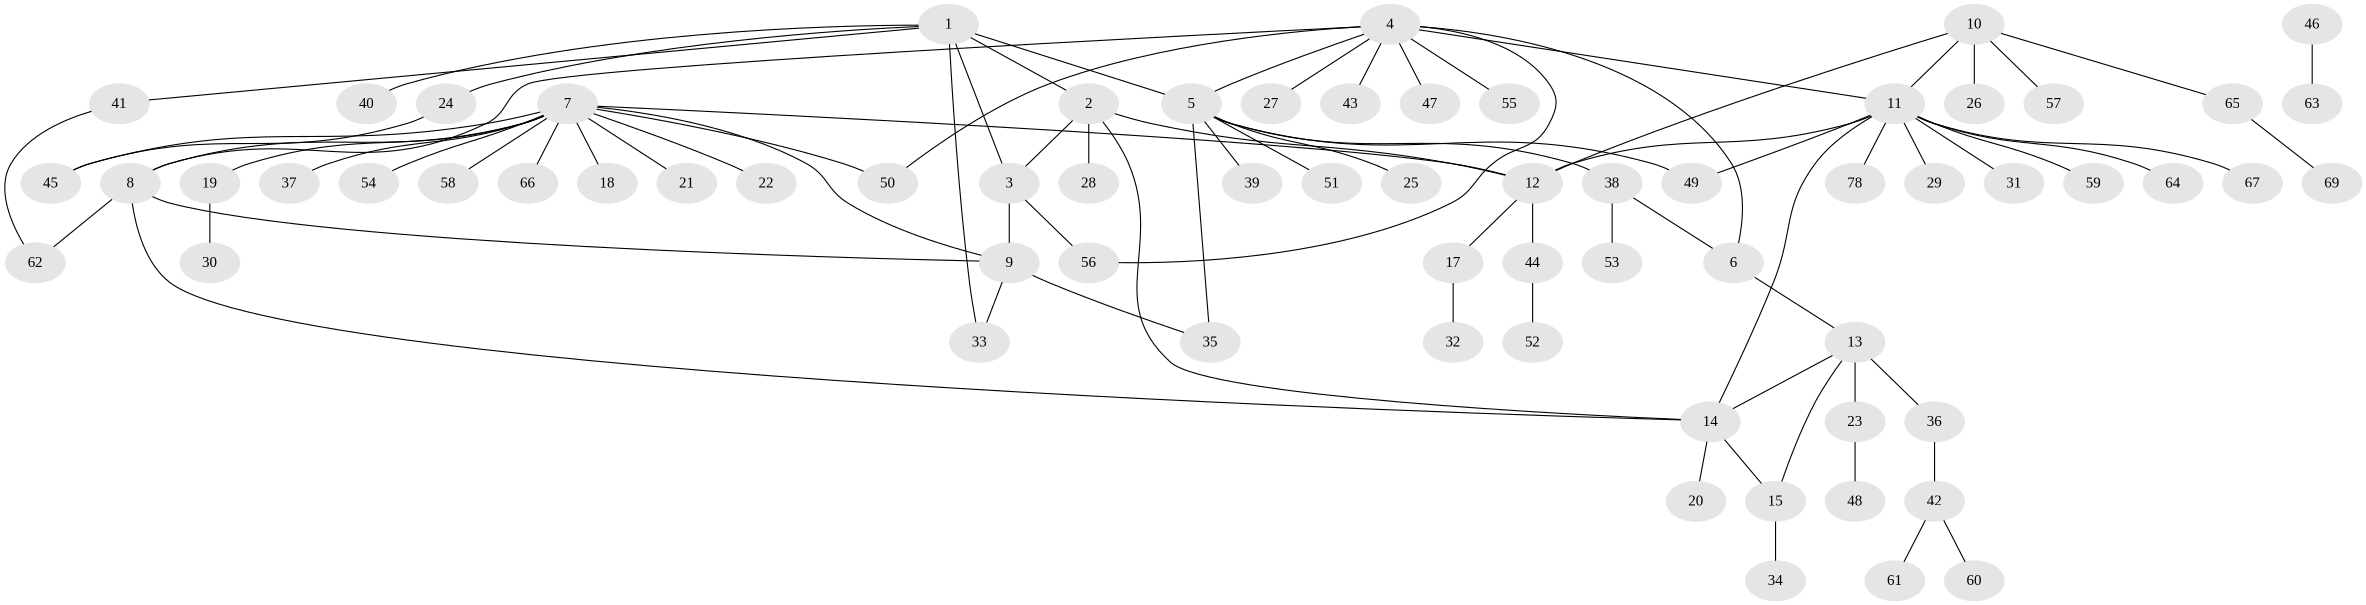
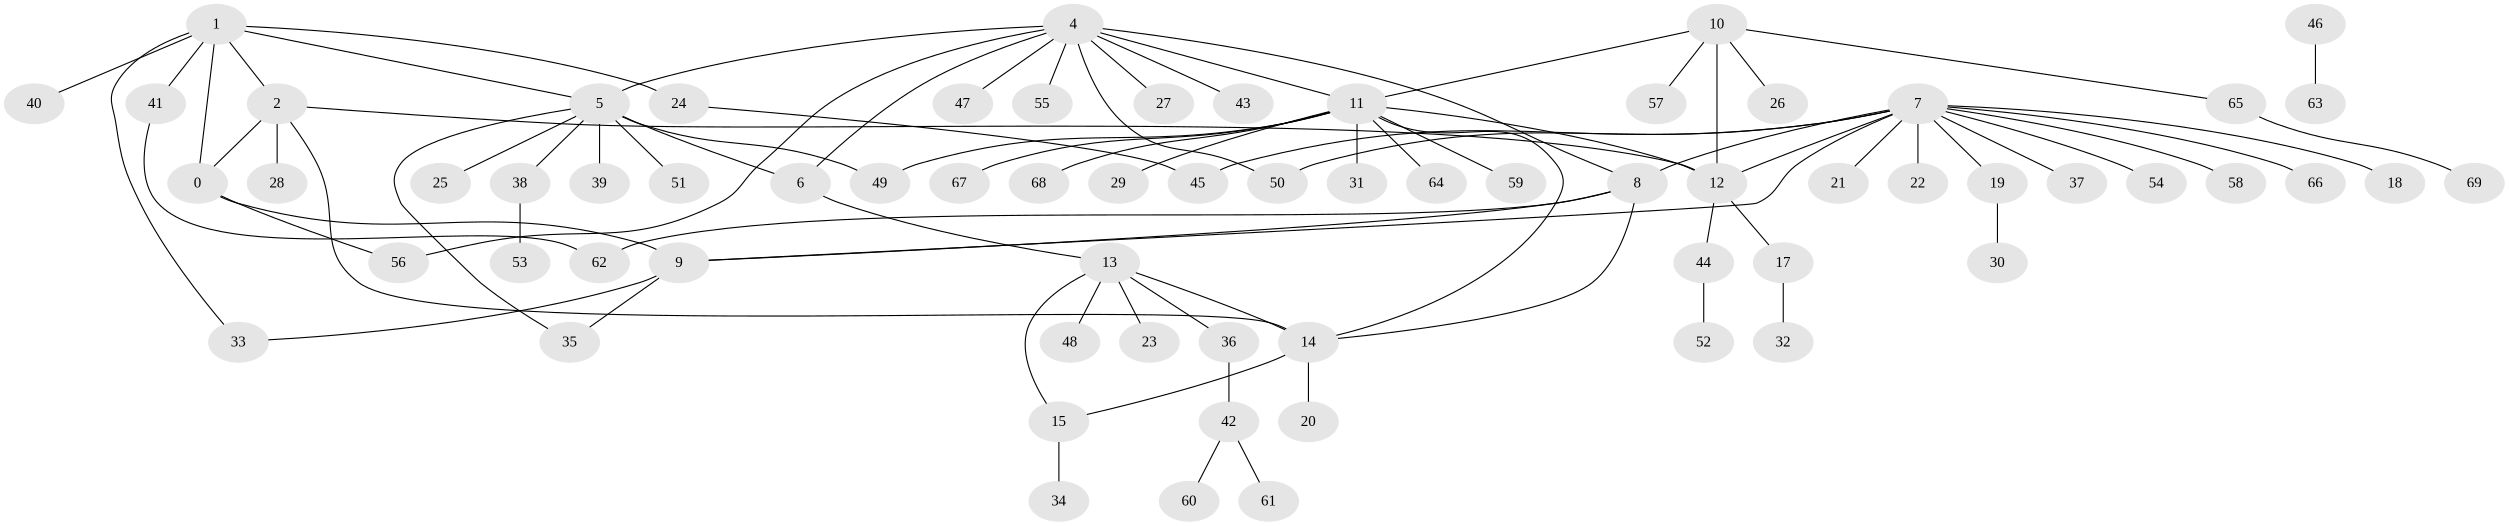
(1009, 183) -> (198, 183)
(1855, 183) -> (1039, 183)
(1673, 223) -> (698, 147)
(1855, 462) -> (1090, 303)
